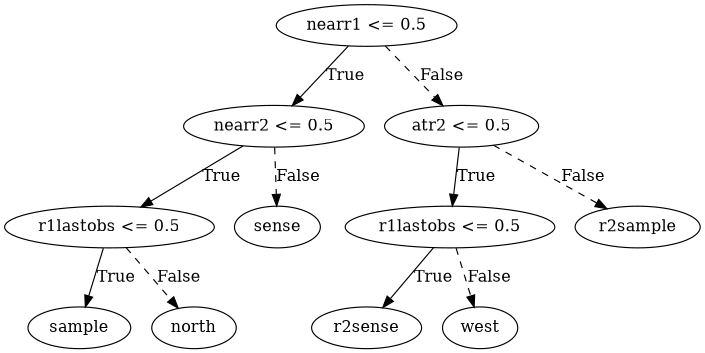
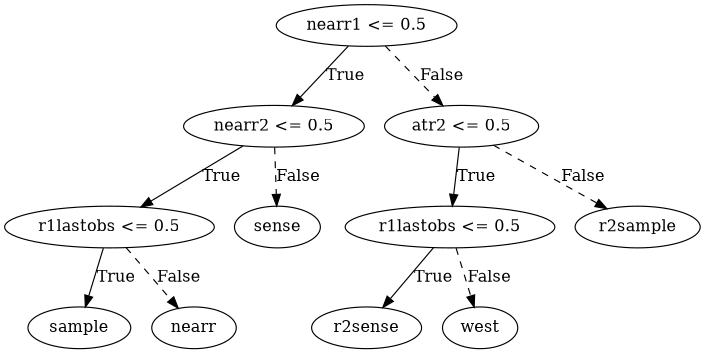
(194, 328) -> (194, 328)
